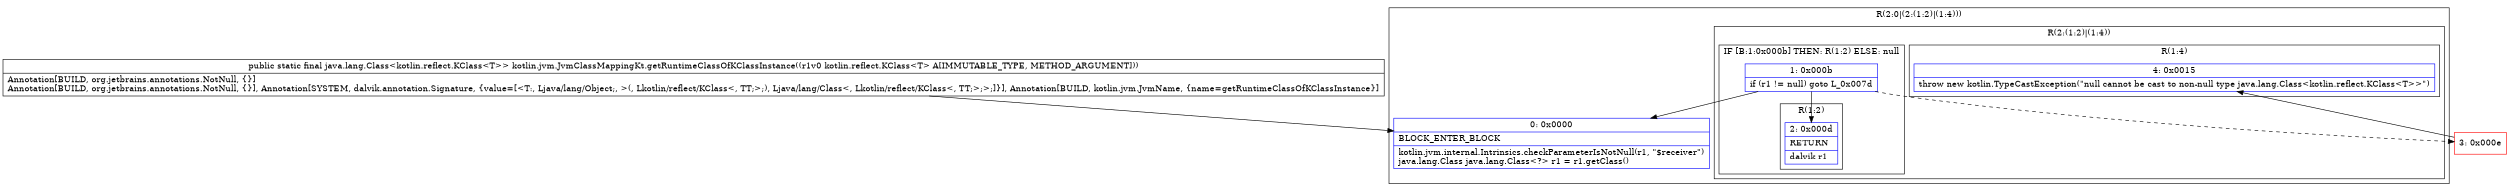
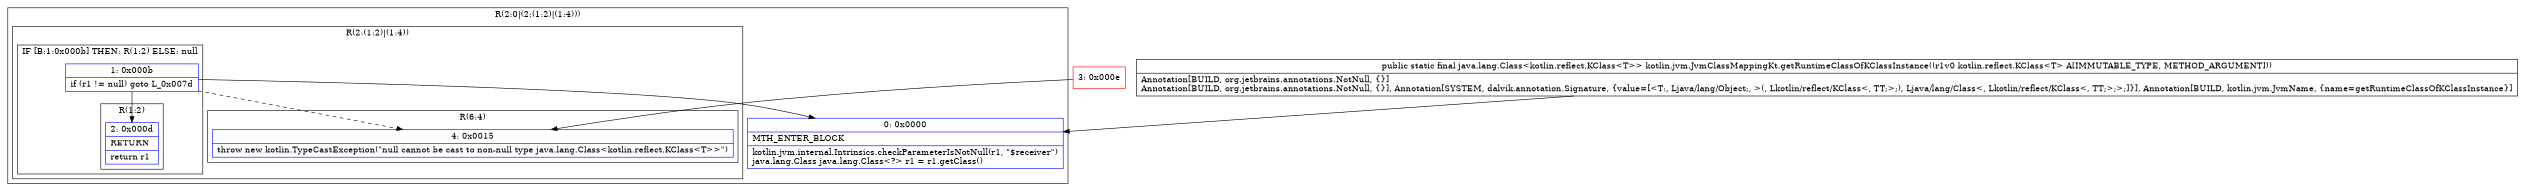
(2174, 52) -> (473, 118)
(2161, 123) -> (283, 107)
(1450, 139) -> (799, 139)
(1809, 157) -> (131, 157)
